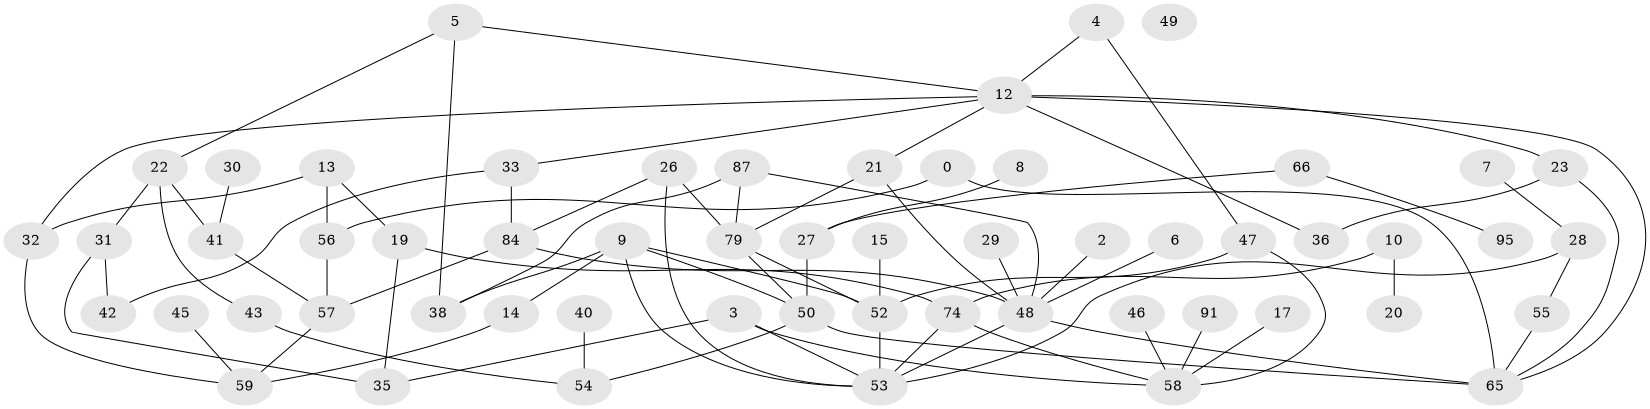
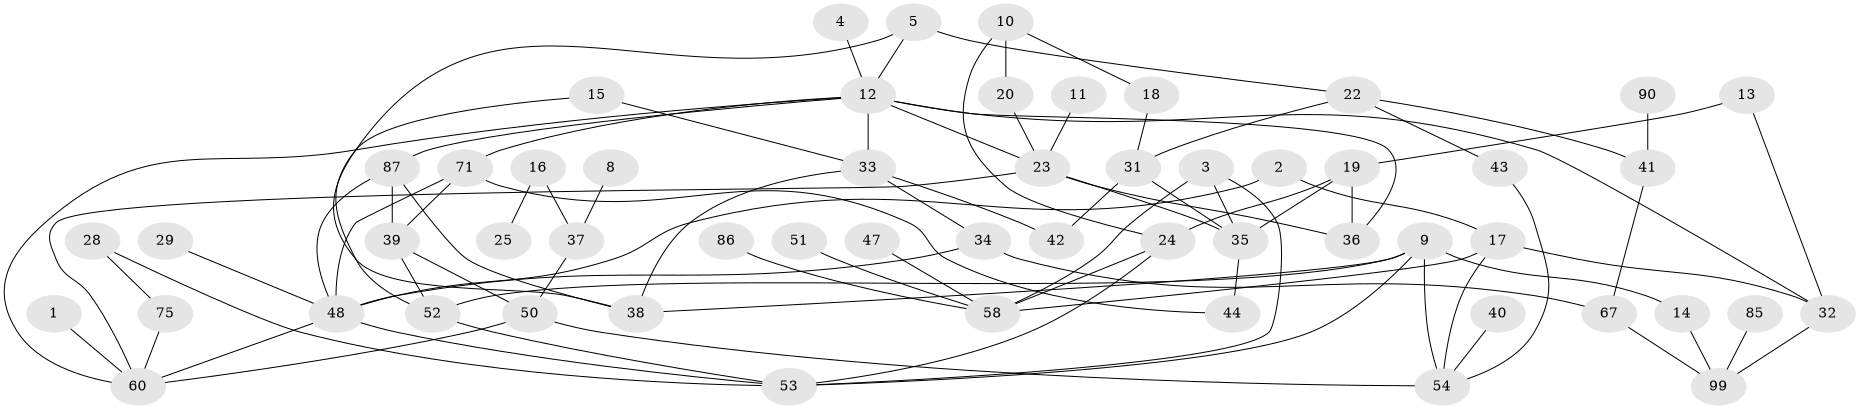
(1169, 22) -> none
none -> (1079, 95)
none -> (1152, 95)
none -> (626, 119)
none -> (732, 132)
none -> (1024, 132)
(1172, 132) -> none
(233, 168) -> (1648, 95)
(669, 168) -> none
(875, 168) -> (465, 168)
(948, 168) -> (54, 314)
(1302, 168) -> (538, 168)
(1487, 168) -> none
none -> (721, 204)
none -> (1352, 205)
none -> (1393, 205)
none -> (1166, 209)
(327, 241) -> none
(511, 241) -> (984, 241)
(734, 241) -> (392, 241)
(807, 241) -> (577, 241)
(1176, 241) -> none
(1506, 241) -> (504, 241)
none -> (1666, 271)
(724, 277) -> (1426, 315)
(1023, 278) -> none
none -> (1456, 310)
(181, 314) -> (1755, 314)
(327, 314) -> (1609, 314)
(953, 314) -> (1168, 241)
(1137, 314) -> (726, 241)
(1210, 314) -> (799, 241)
none -> (1233, 314)
(1542, 314) -> (165, 314)
(245, 387) -> (1719, 387)
(1495, 387) -> (138, 387)
